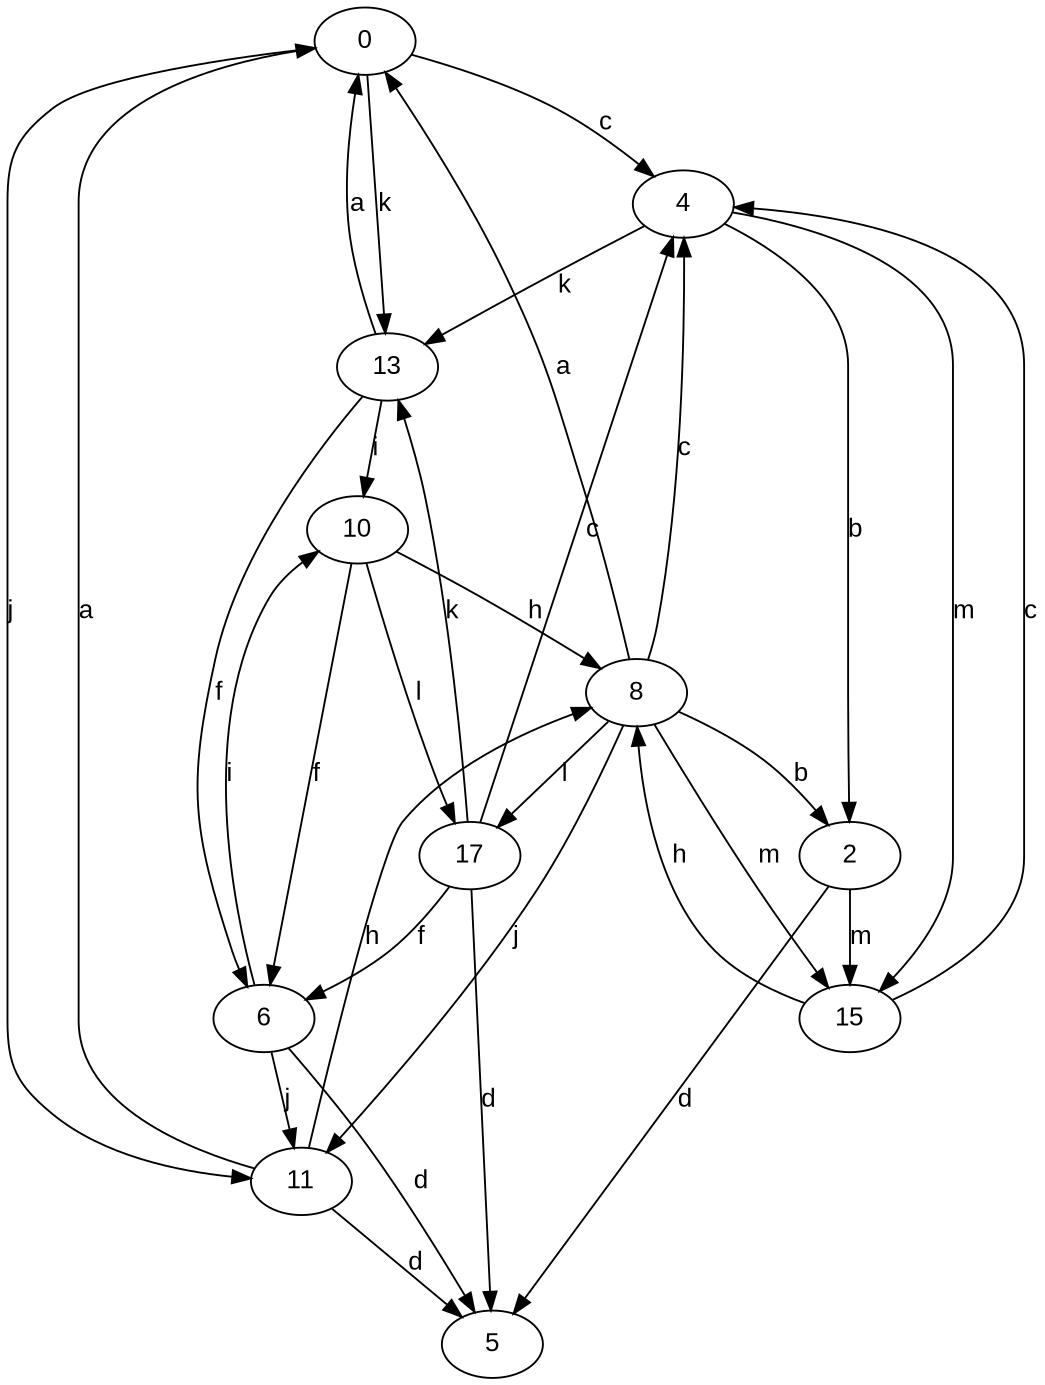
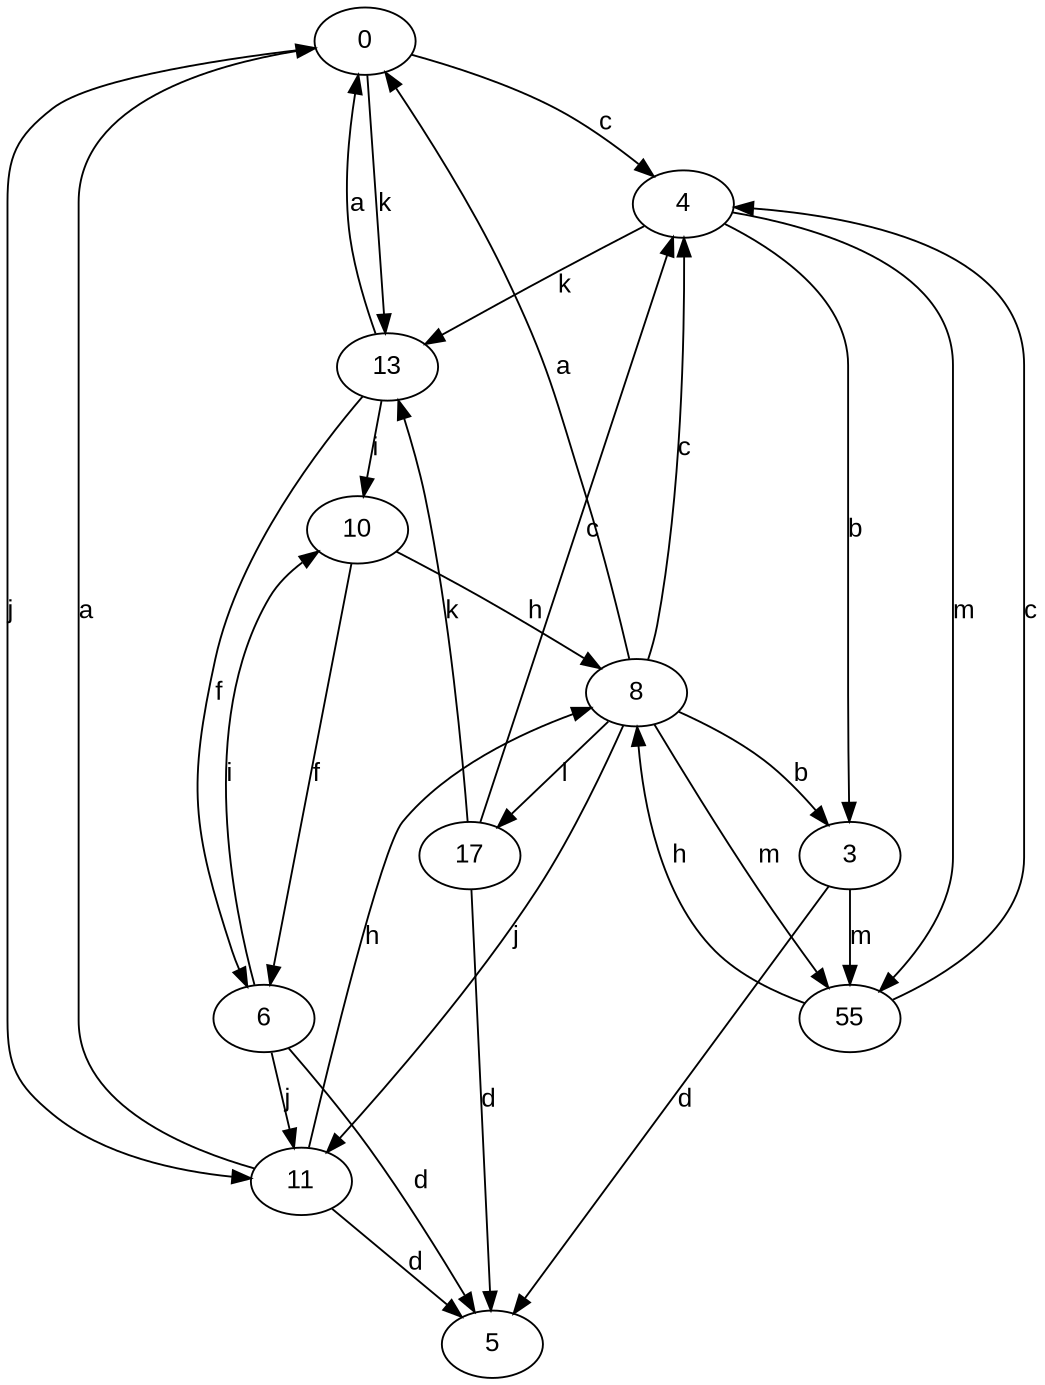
(404, 685) -> none
(850, 856) -> (850, 856)
(393, 948) -> none
(850, 1018) -> (850, 1018)
